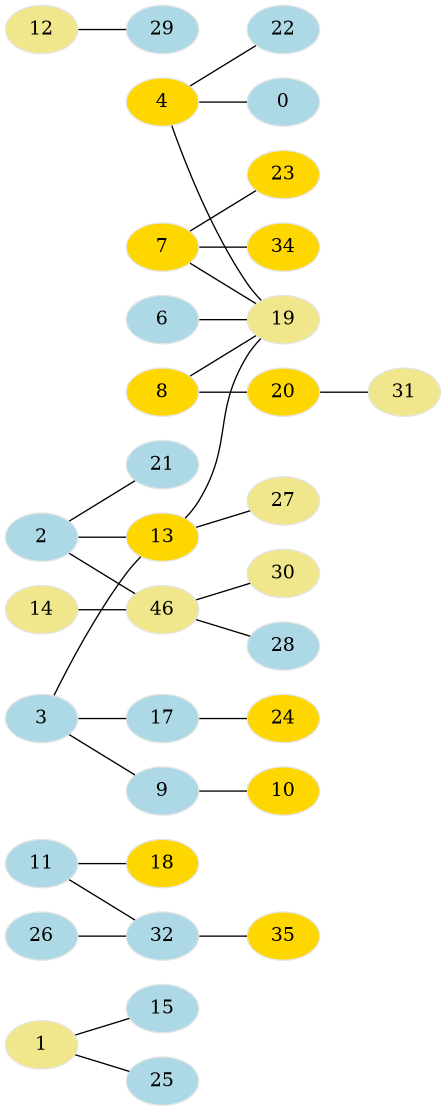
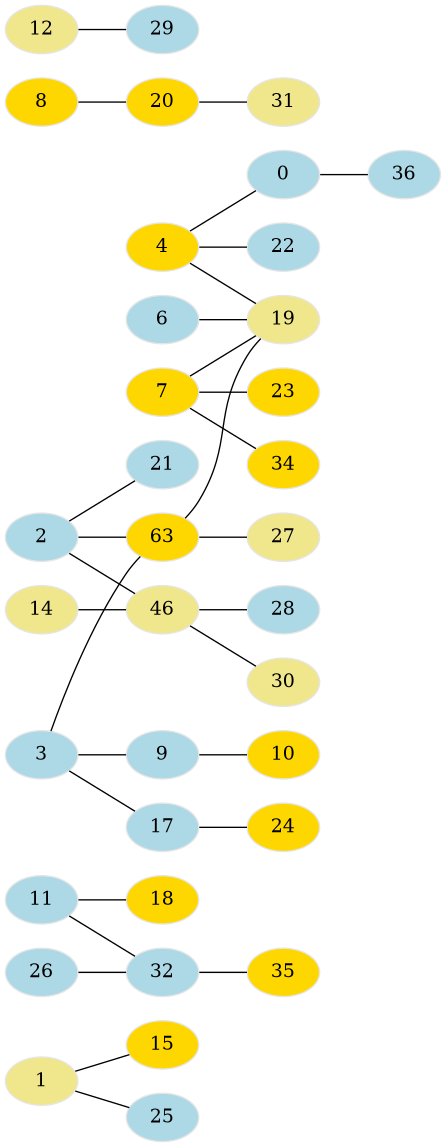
none -> (404, 175)
(223, 356) -> none
(163, 537) -> (163, 537)
(163, 1009) -> (163, 1045)
